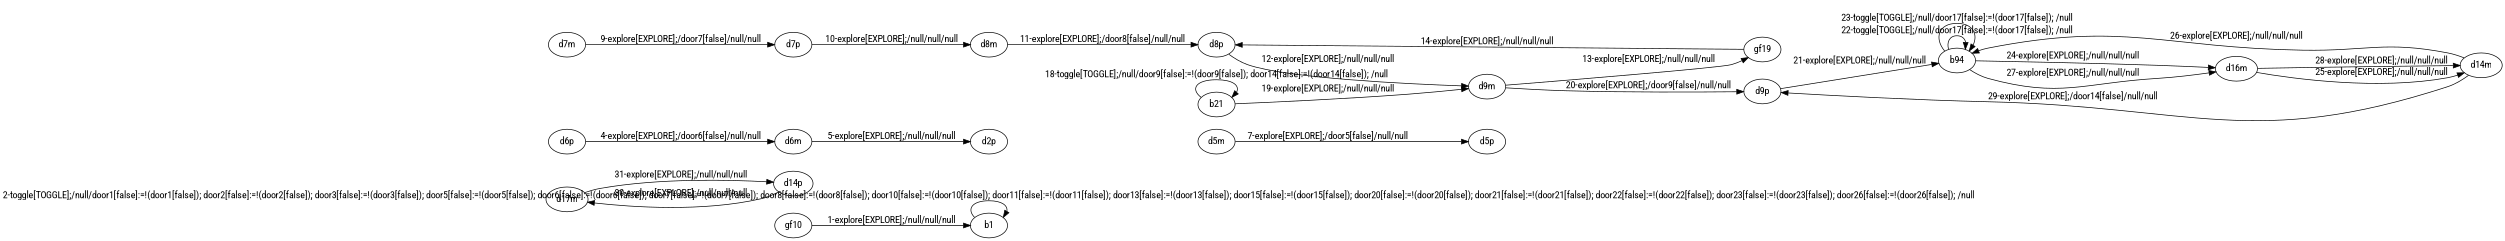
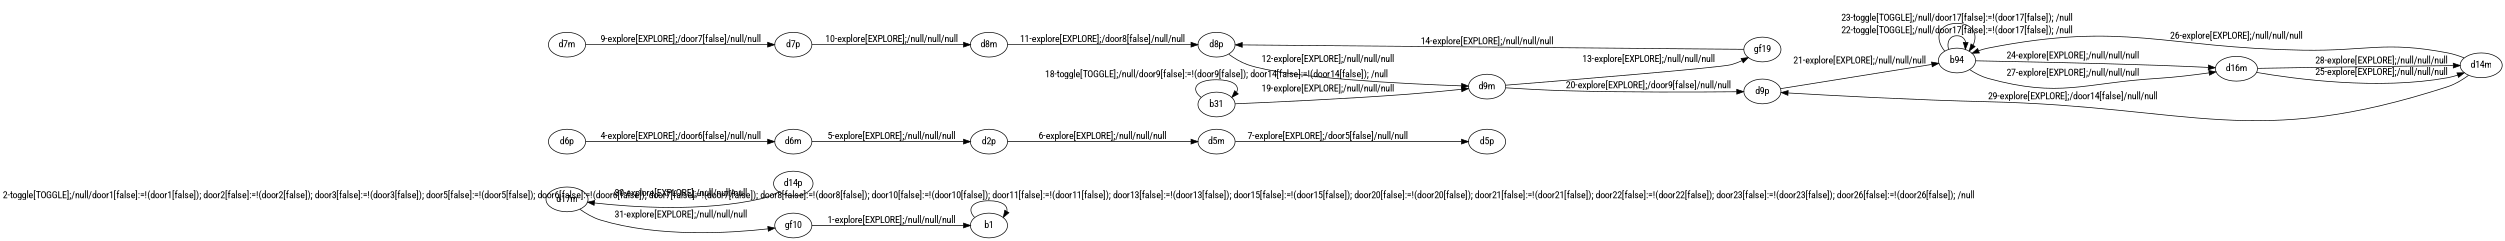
(1217, 104) -> (1217, 104)
none -> (1099, 142)
(675, 181) -> (672, 232)
